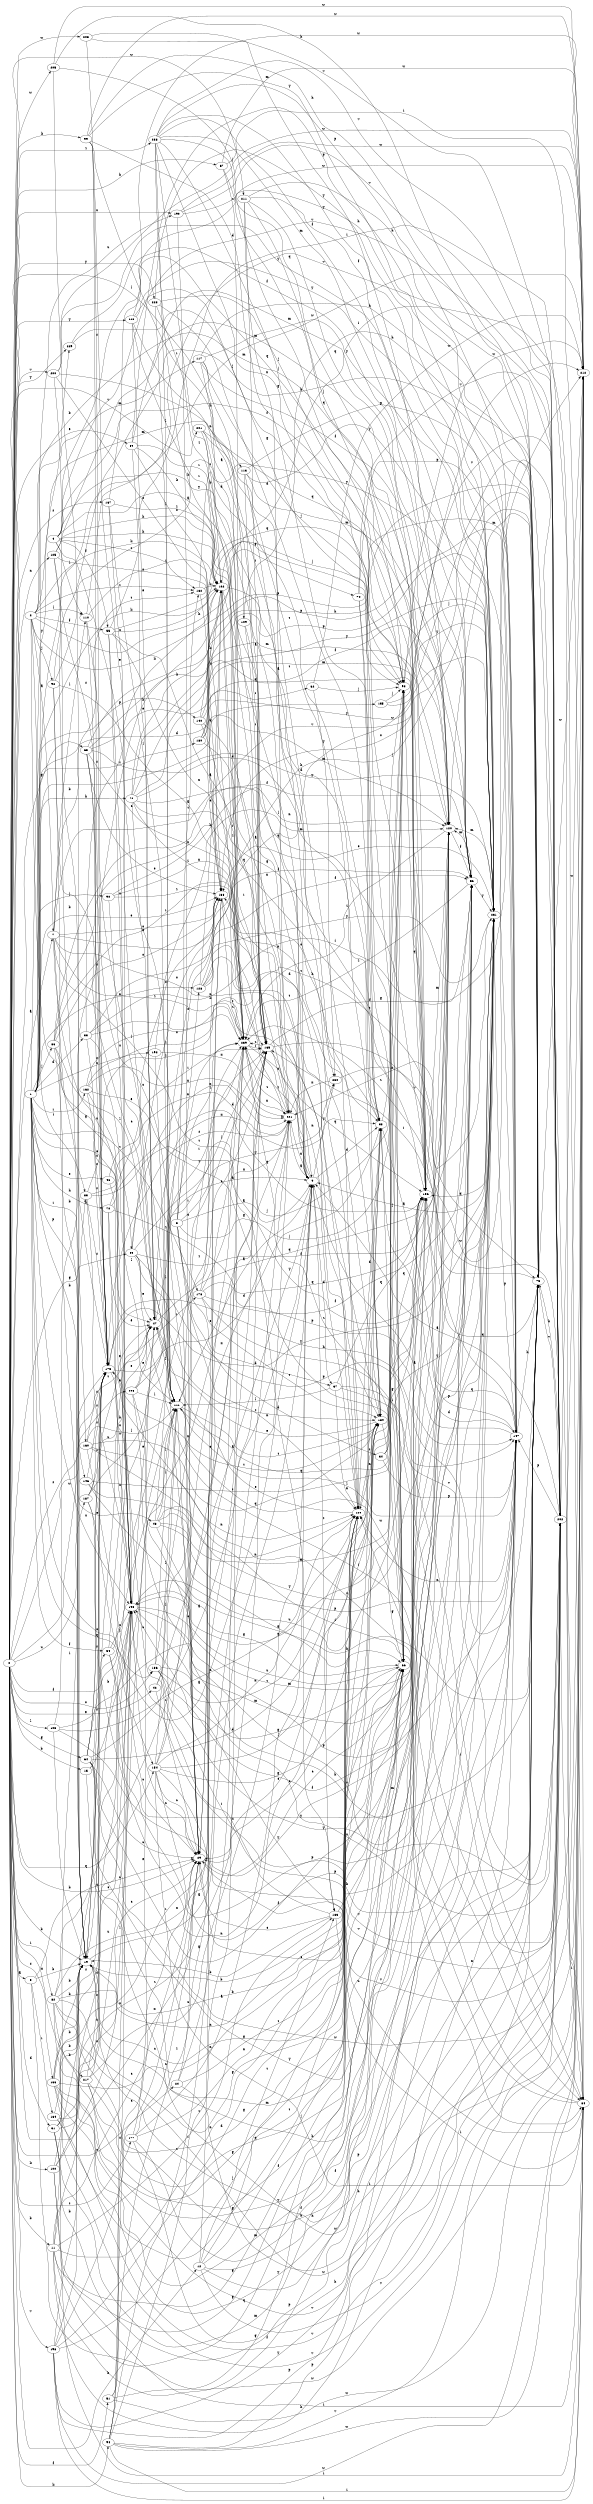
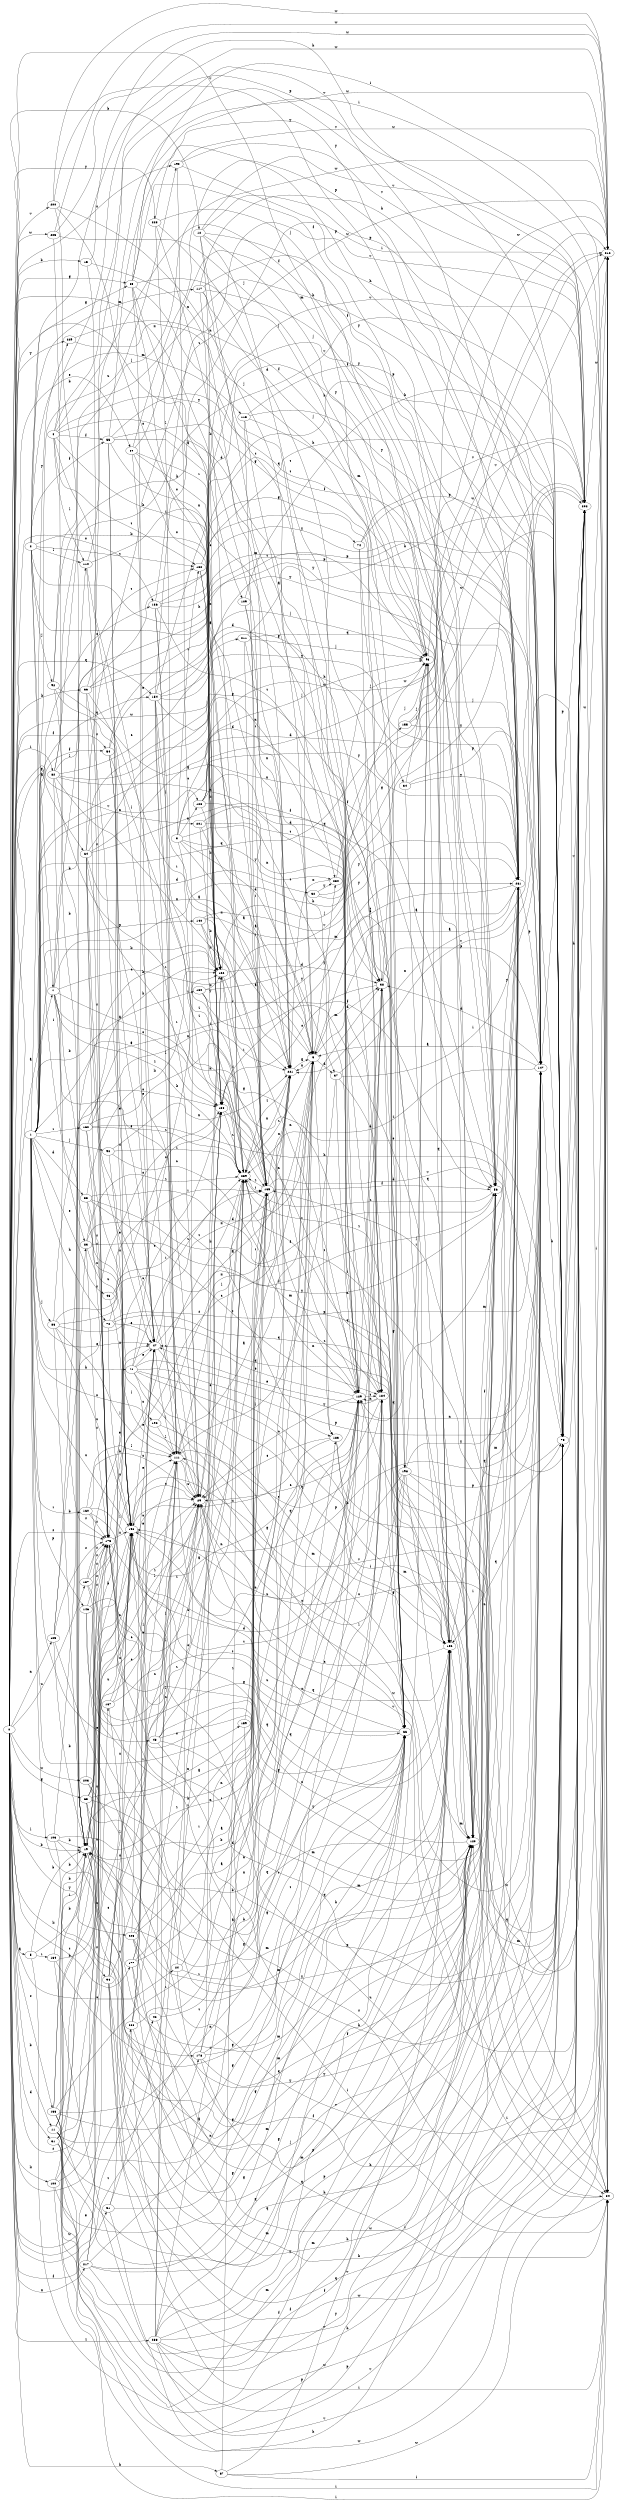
(436, 498) -> none
(211, 801) -> (211, 991)
(278, 813) -> (290, 1296)
none -> (314, 971)
(358, 1657) -> (389, 1120)
none -> (244, 1723)
(226, 1977) -> none
